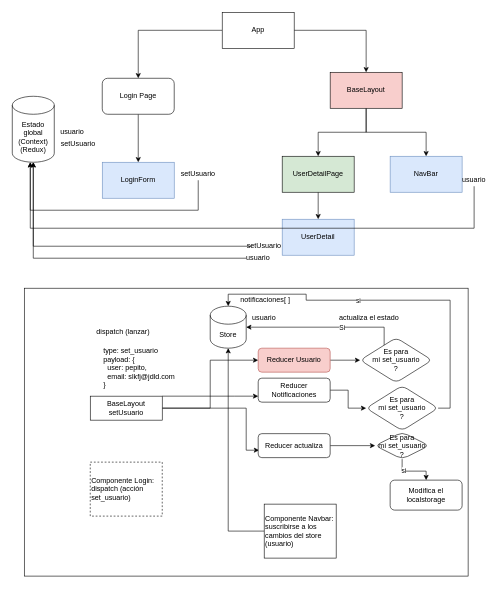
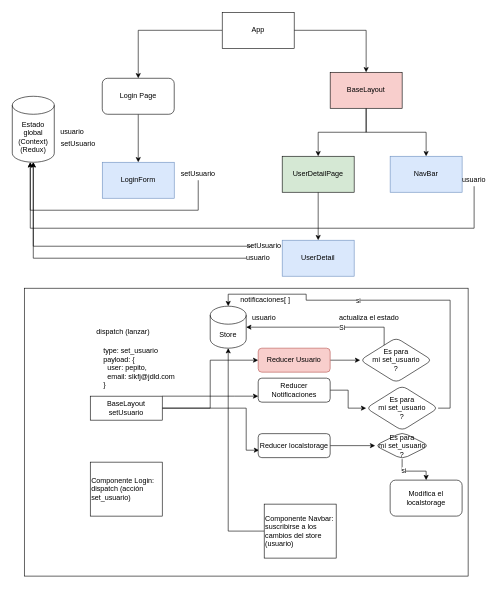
(318, 237) -> (318, 258)
(294, 446) -> (294, 446)
(126, 489) -> (126, 489)
(426, 495) -> (426, 498)
